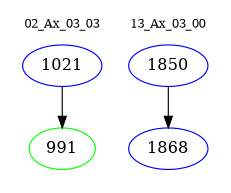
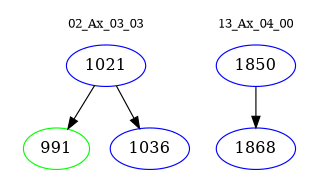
(168, 25) -> (256, 25)
none -> (150, 149)
